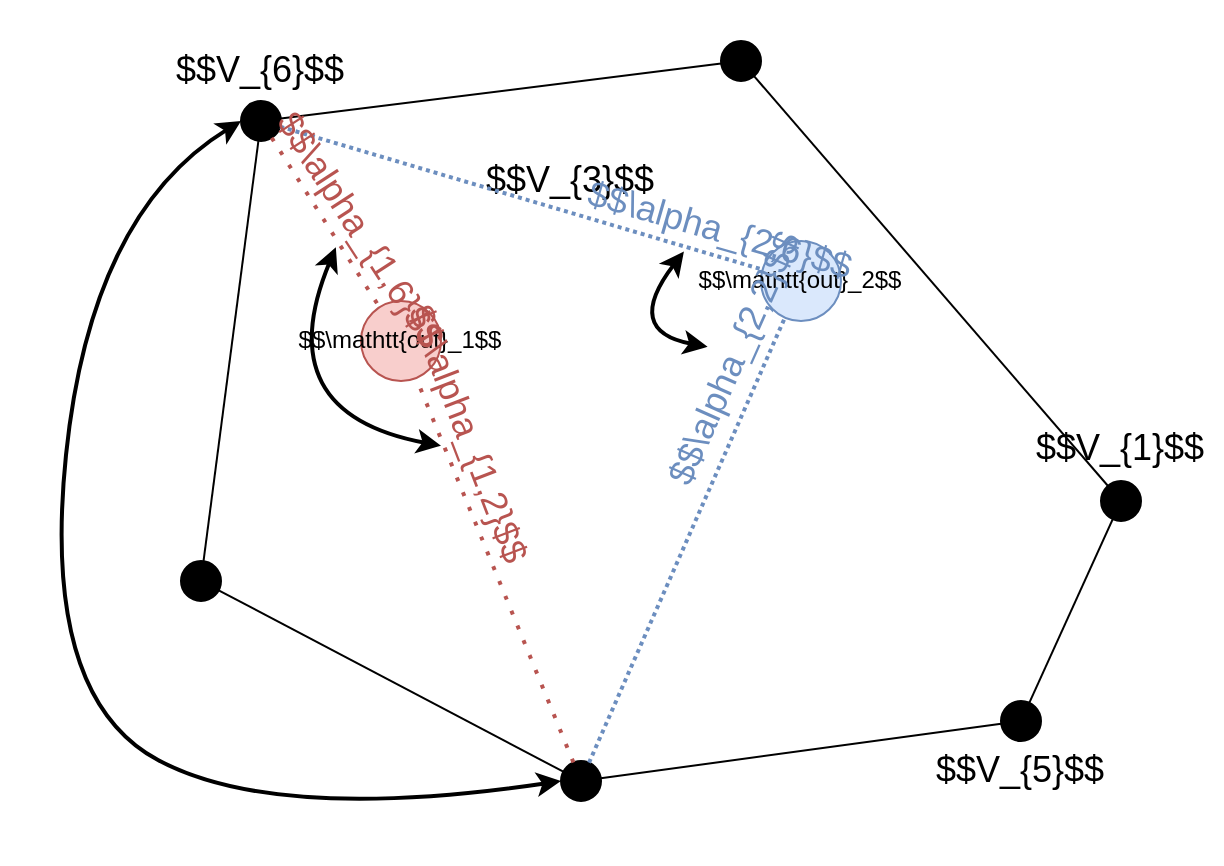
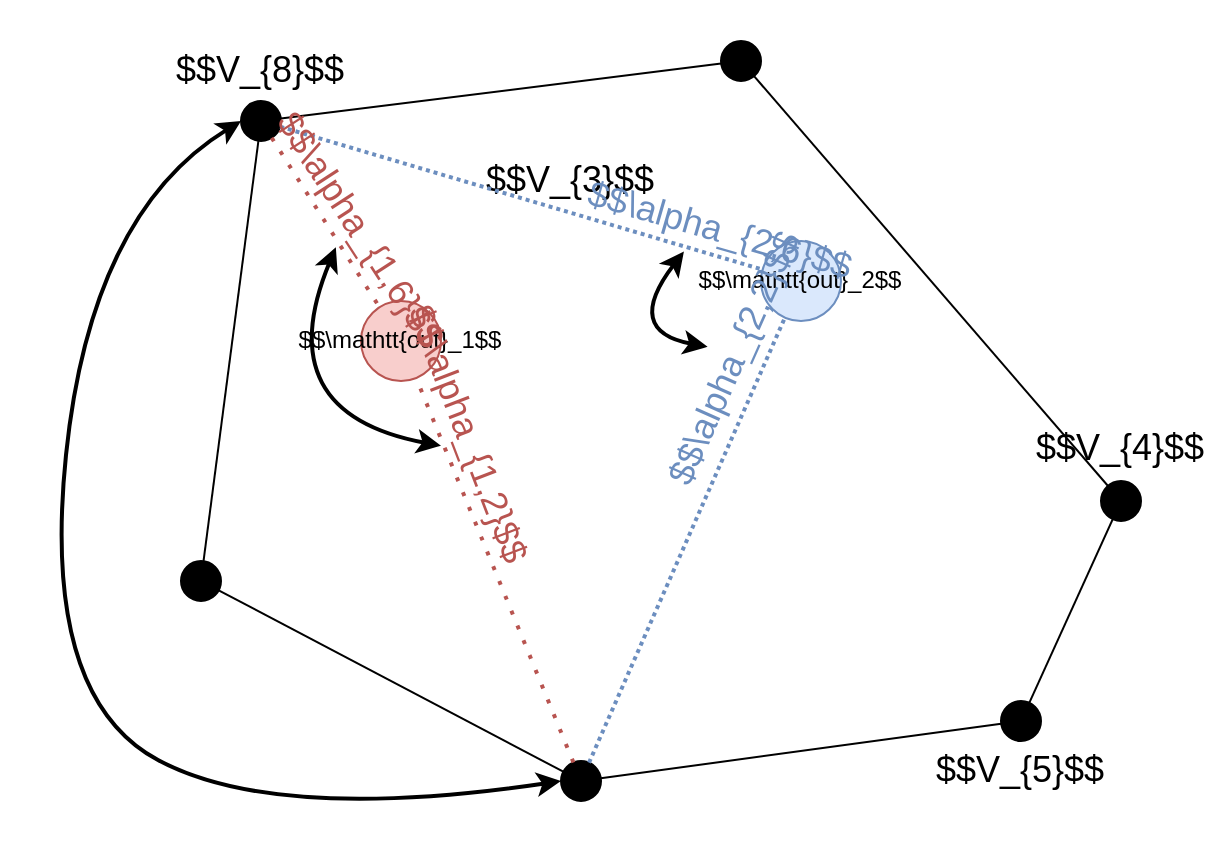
(261, 71) -> (261, 71)
(1121, 449) -> (1121, 449)
